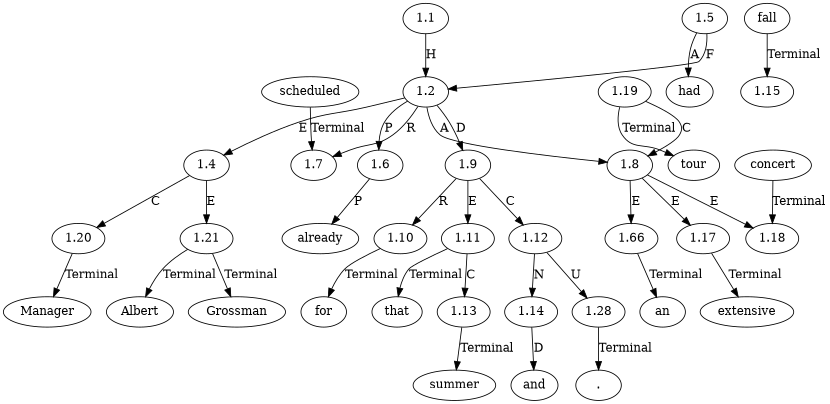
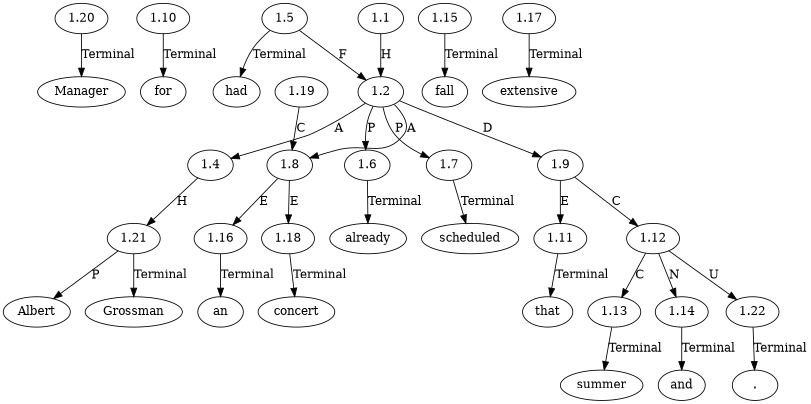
(767, 51) -> (445, 51)
(695, 55) -> (280, 55)
(311, 124) -> (458, 198)
(303, 129) -> (339, 129)
(411, 129) -> (399, 129)
(694, 165) -> none
(773, 198) -> (292, 271)
(147, 199) -> none
(437, 199) -> none
(663, 199) -> none
(211, 202) -> (182, 202)
(358, 202) -> (395, 202)
(631, 239) -> (221, 239)
(466, 271) -> (636, 271)
(190, 275) -> (96, 275)
(599, 312) -> (753, 312)
(539, 349) -> (709, 349)
